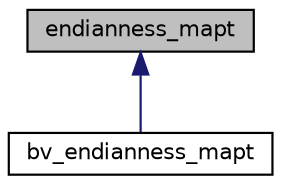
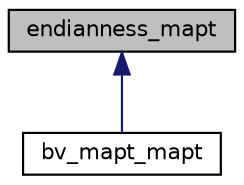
(141, 154) -> (122, 154)
